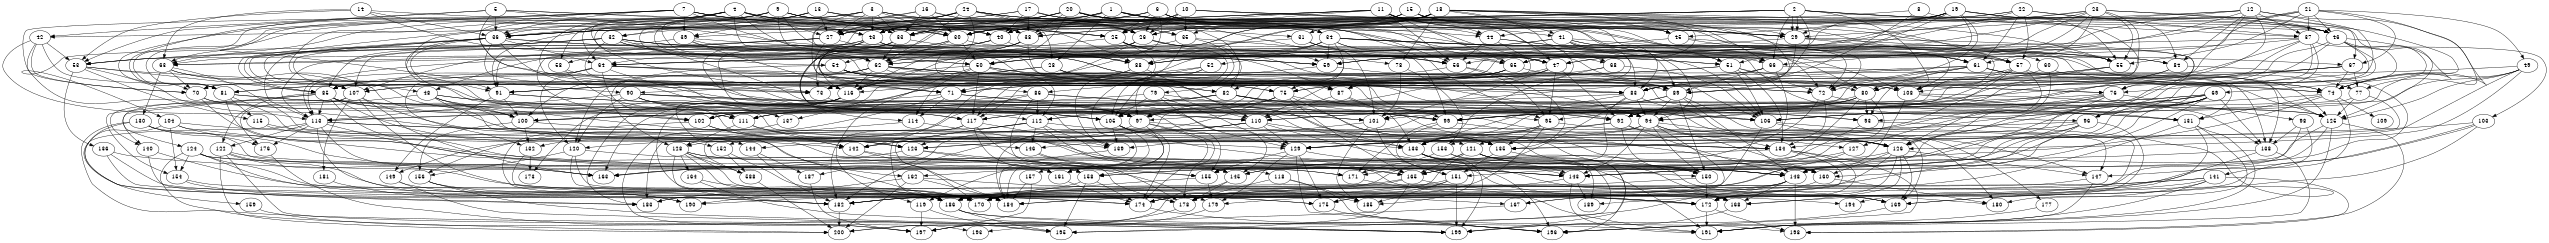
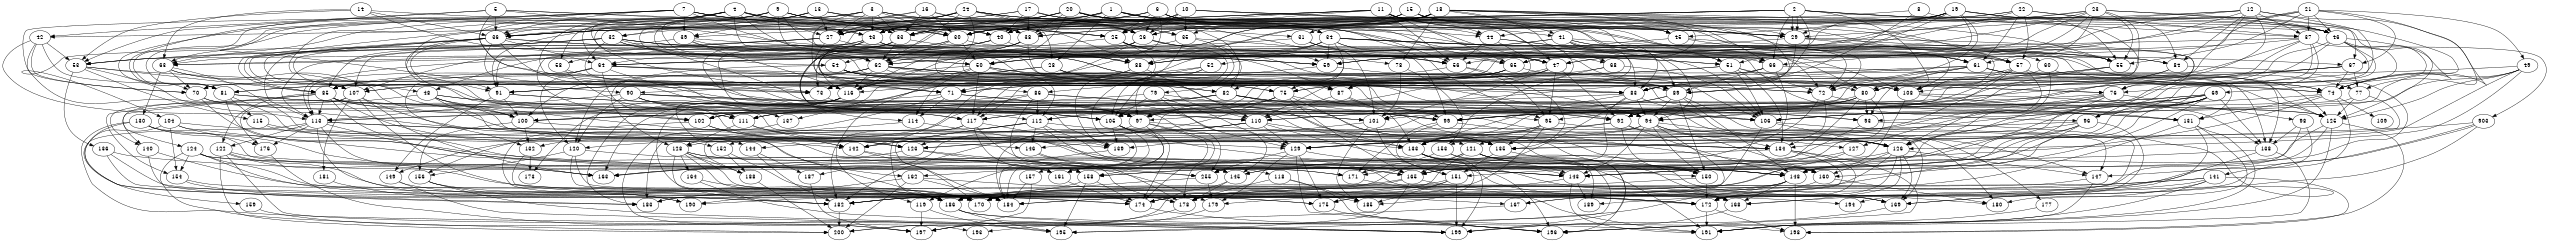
(2484, 121) -> (2484, 121)
(751, 177) -> (751, 177)
(1206, 177) -> (1206, 177)
